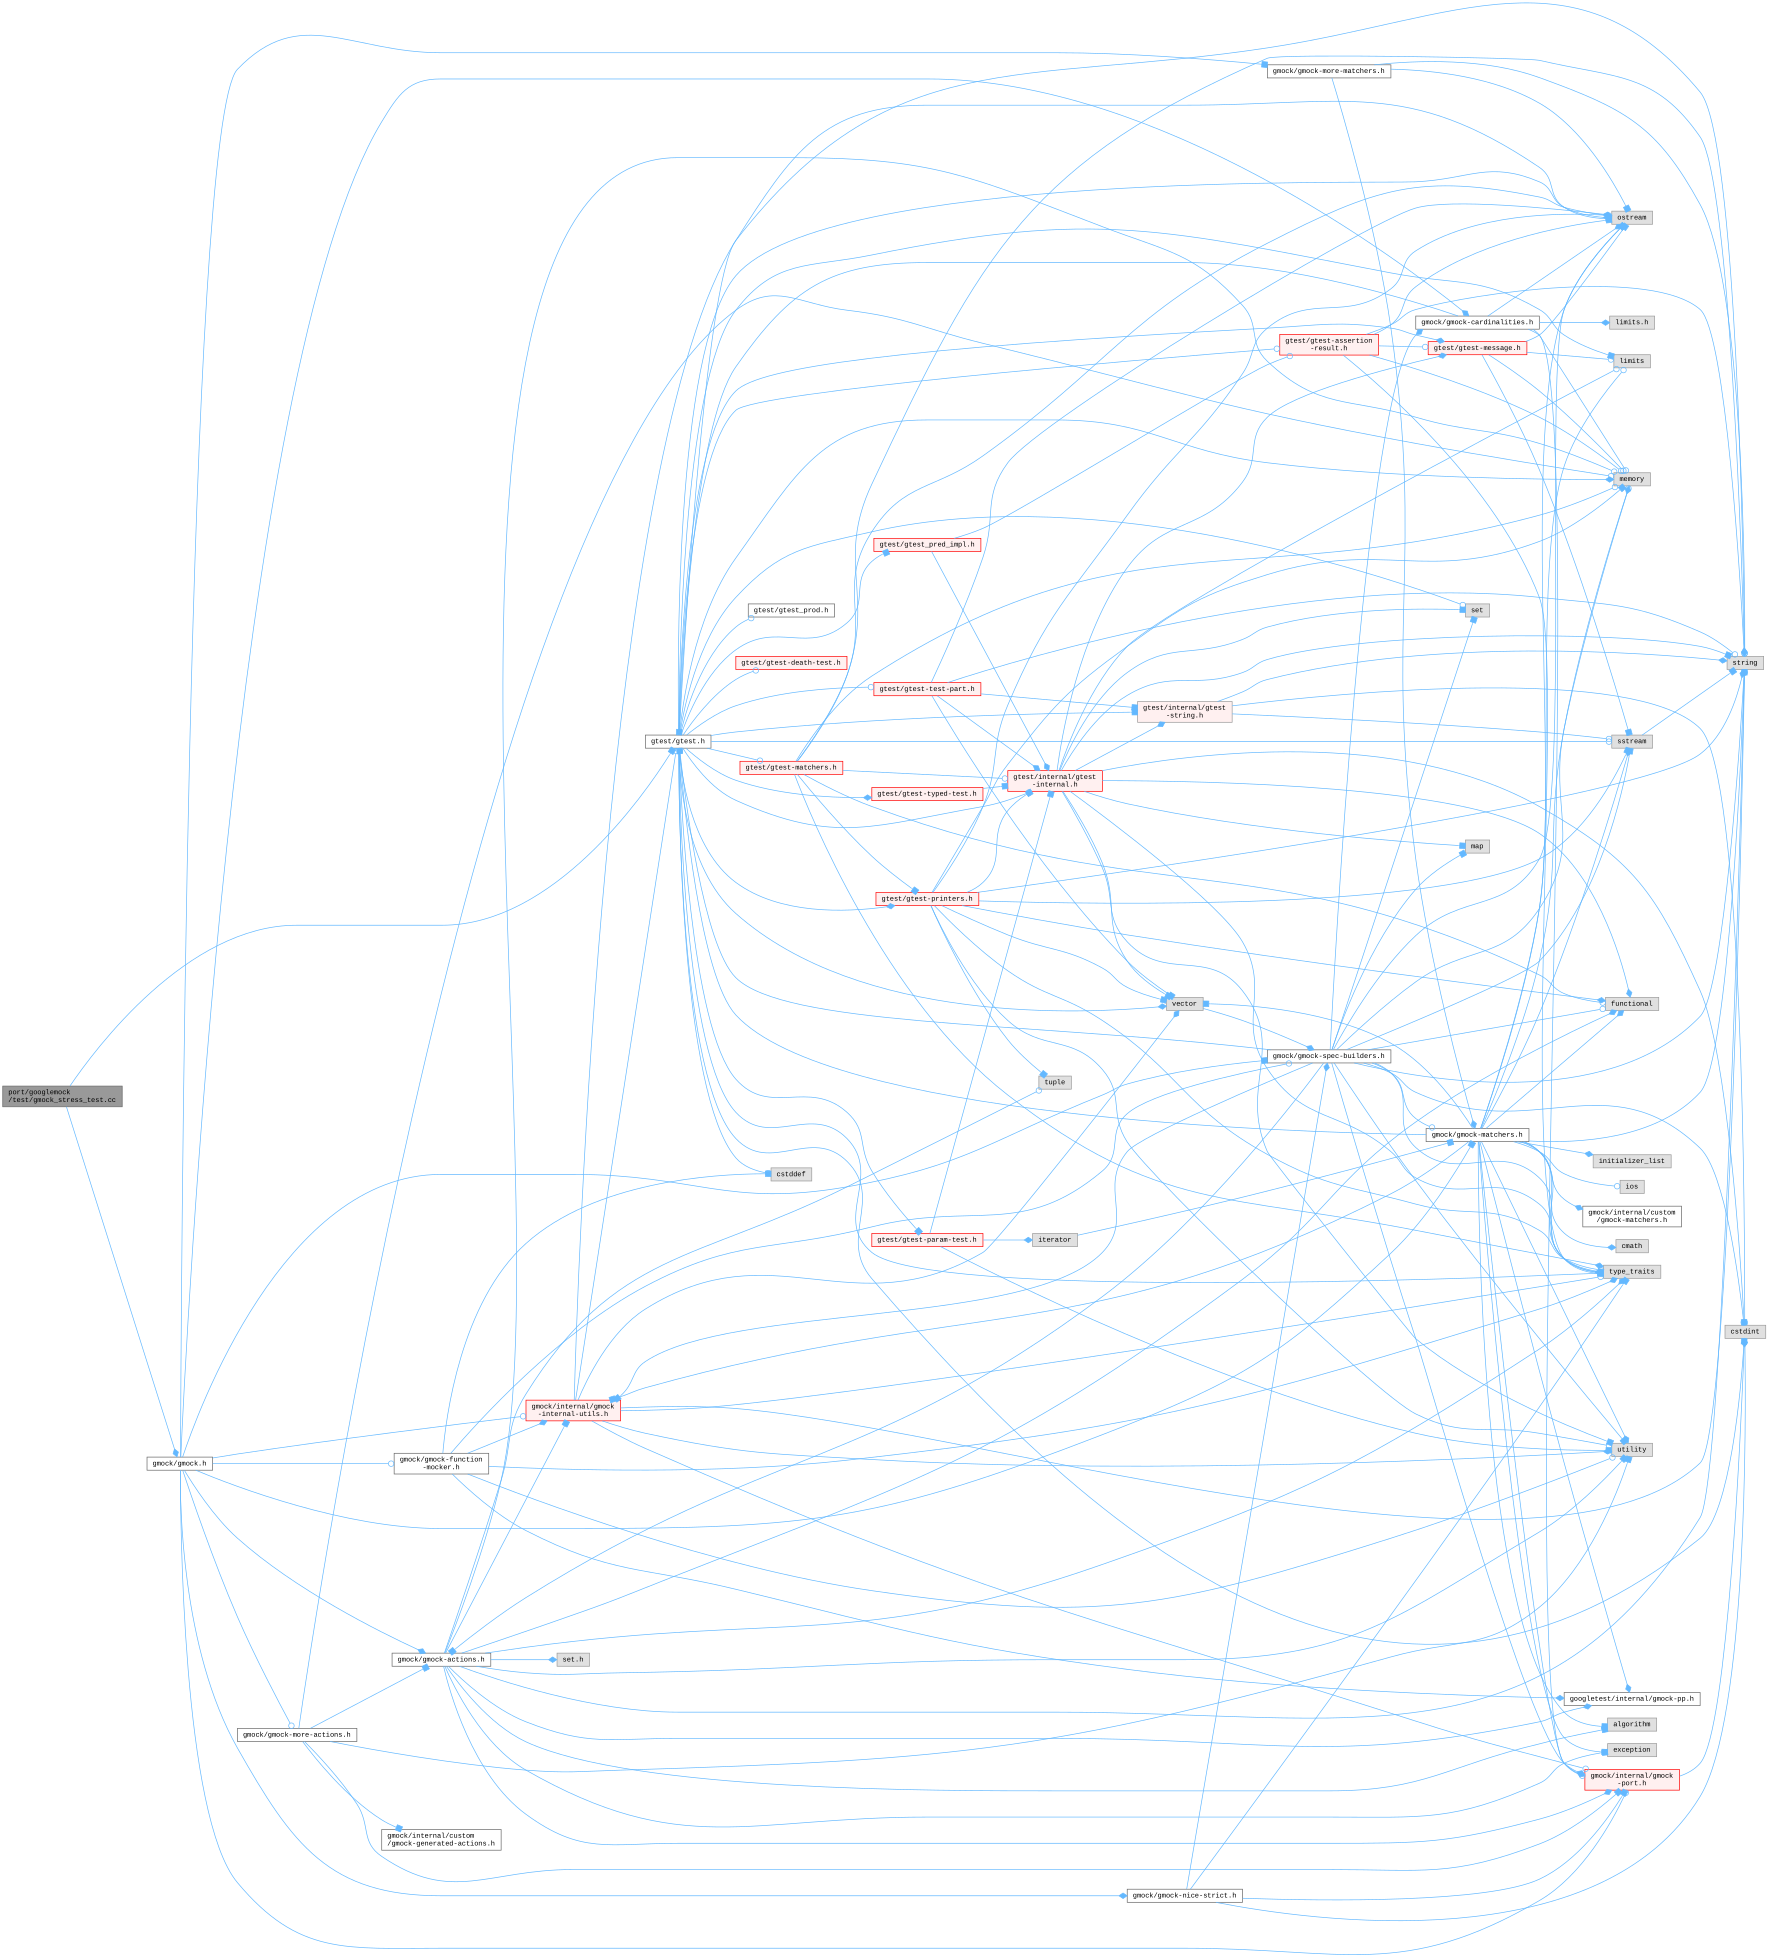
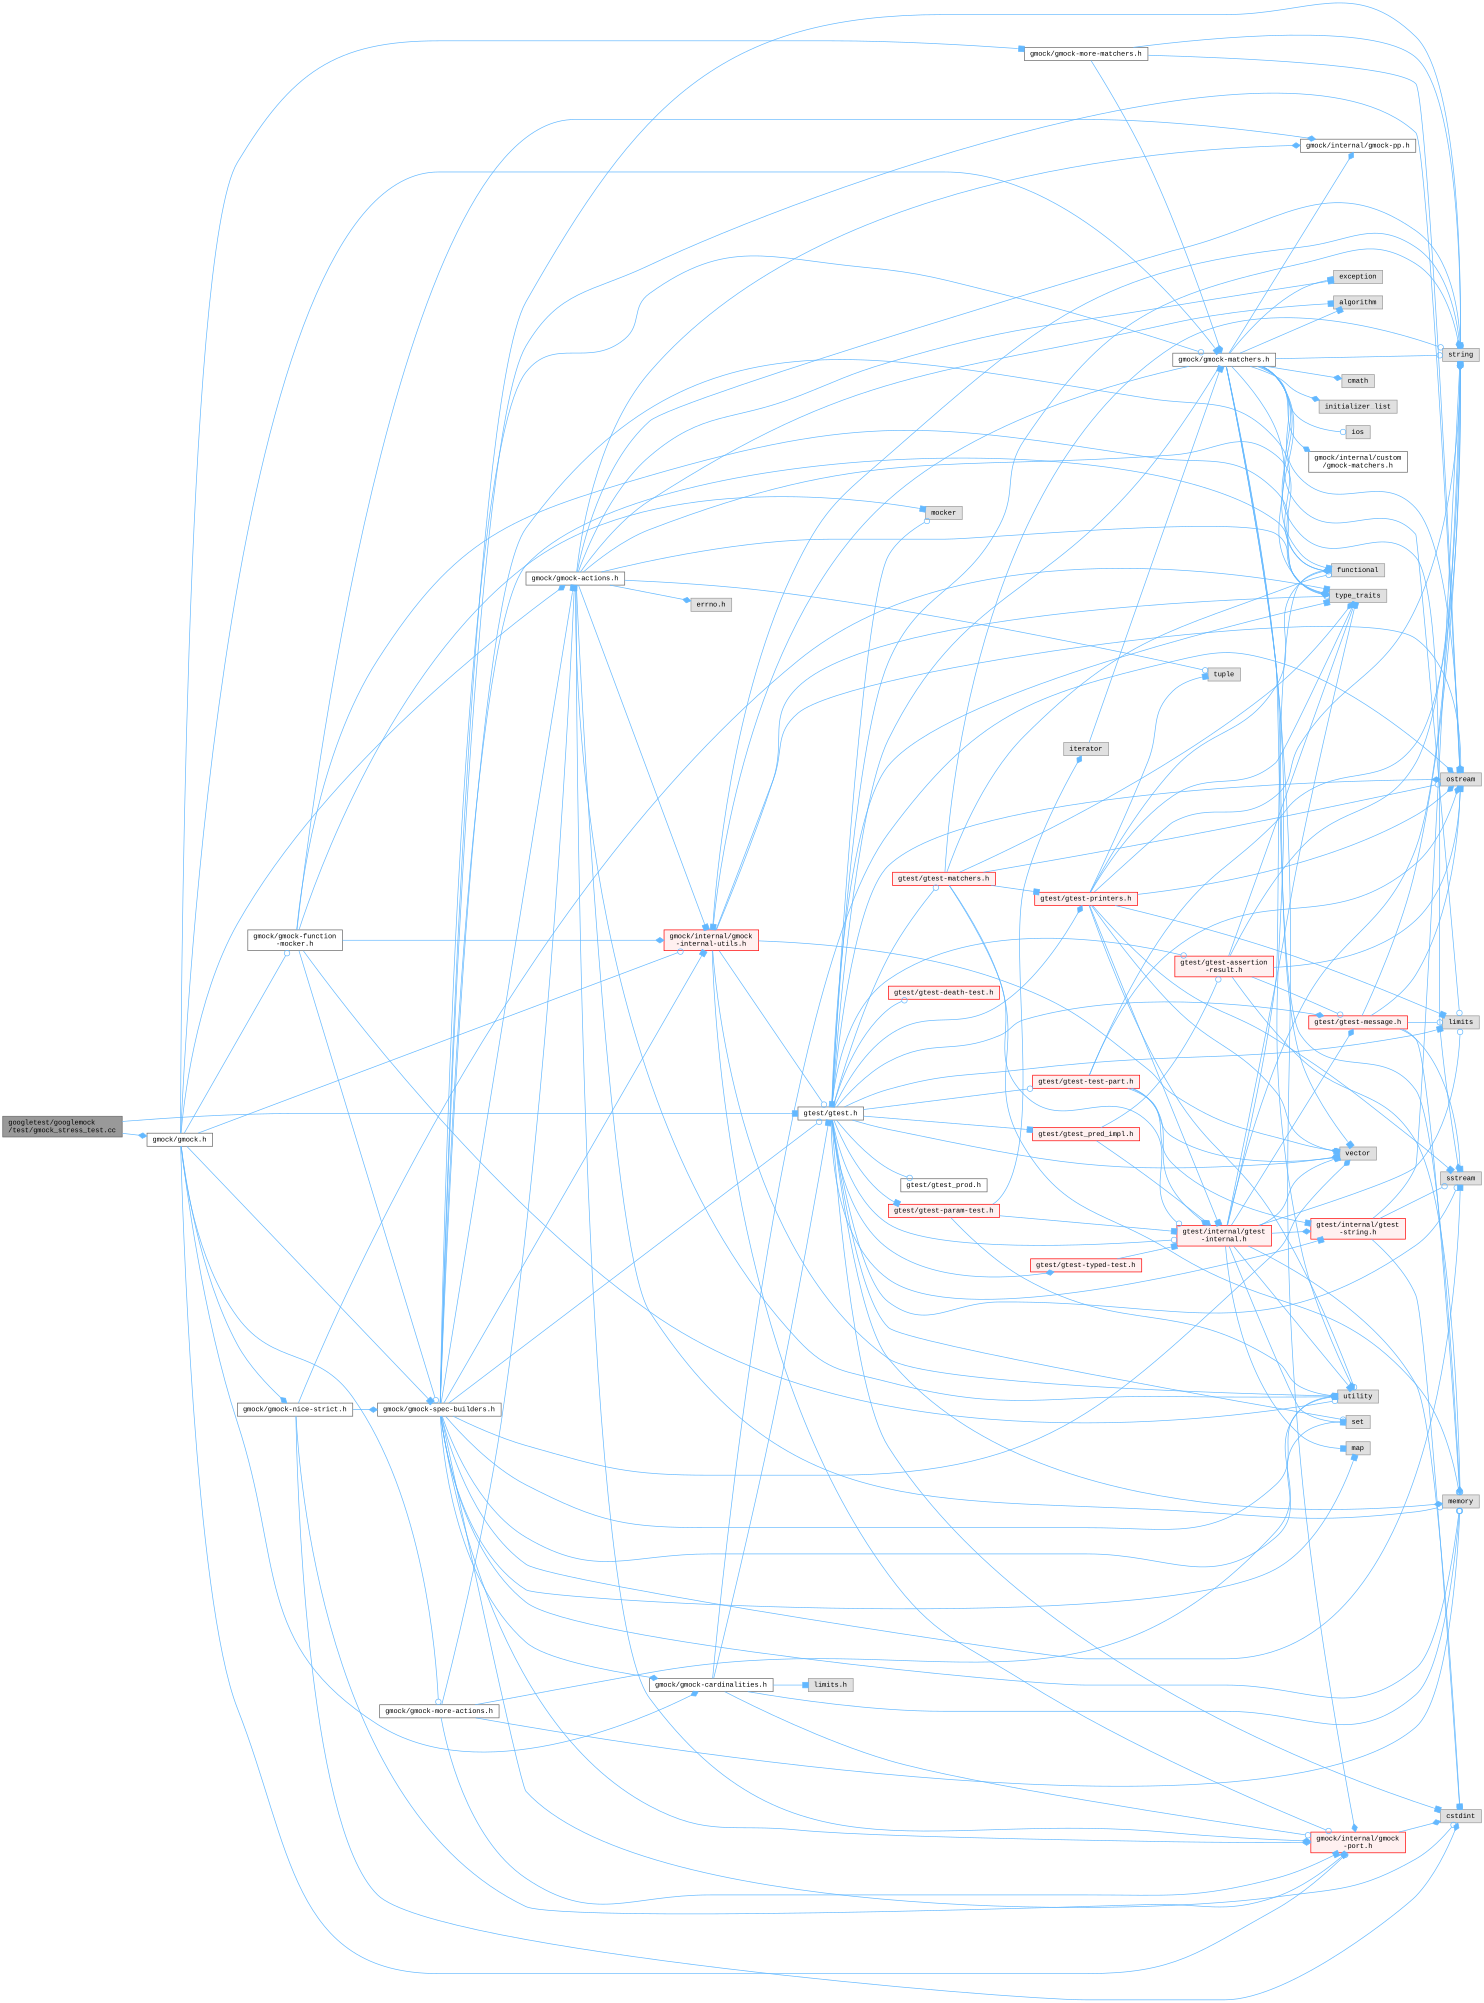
(1570, 323) -> (787, 1685)
(1543, 580) -> (1419, 513)
(1218, 592) -> (1271, 949)
(1686, 704) -> (1443, 698)
(1185, 712) -> (1358, 1229)
(1402, 837) -> (904, 1554)
(1248, 1022) -> (950, 1465)
(1558, 1067) -> (1287, 471)
(62, 1096) -> (62, 1127)
(791, 1174) -> (944, 513)
(573, 1660) -> (711, 605)
(1632, 1699) -> (1358, 146)
(441, 1840) -> none
